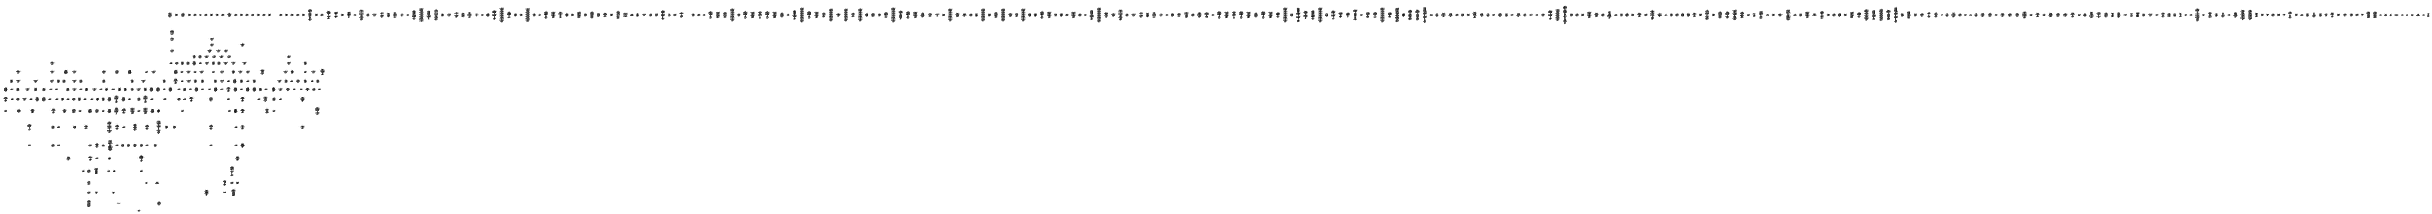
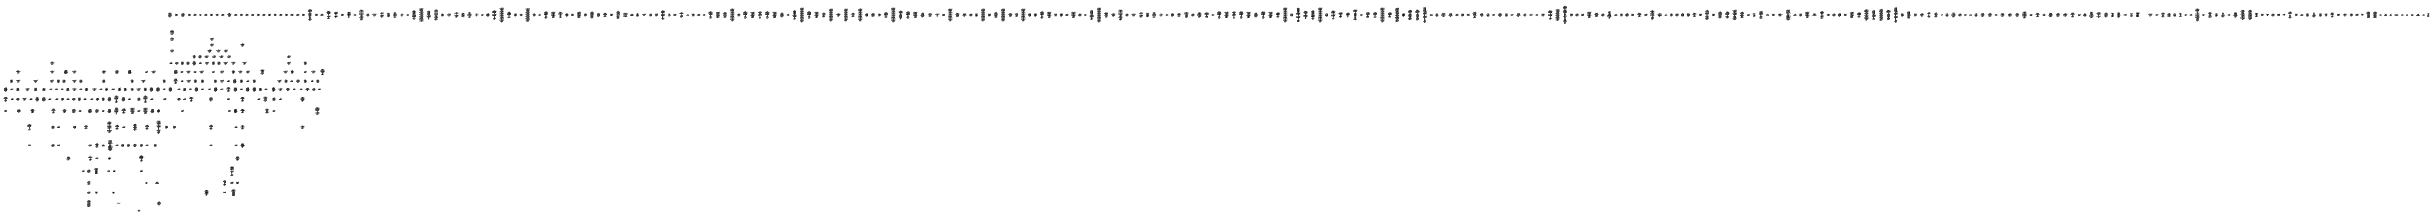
none -> (275, 15)
none -> (688, 15)
(2144, 15) -> none
none -> (62, 90)
